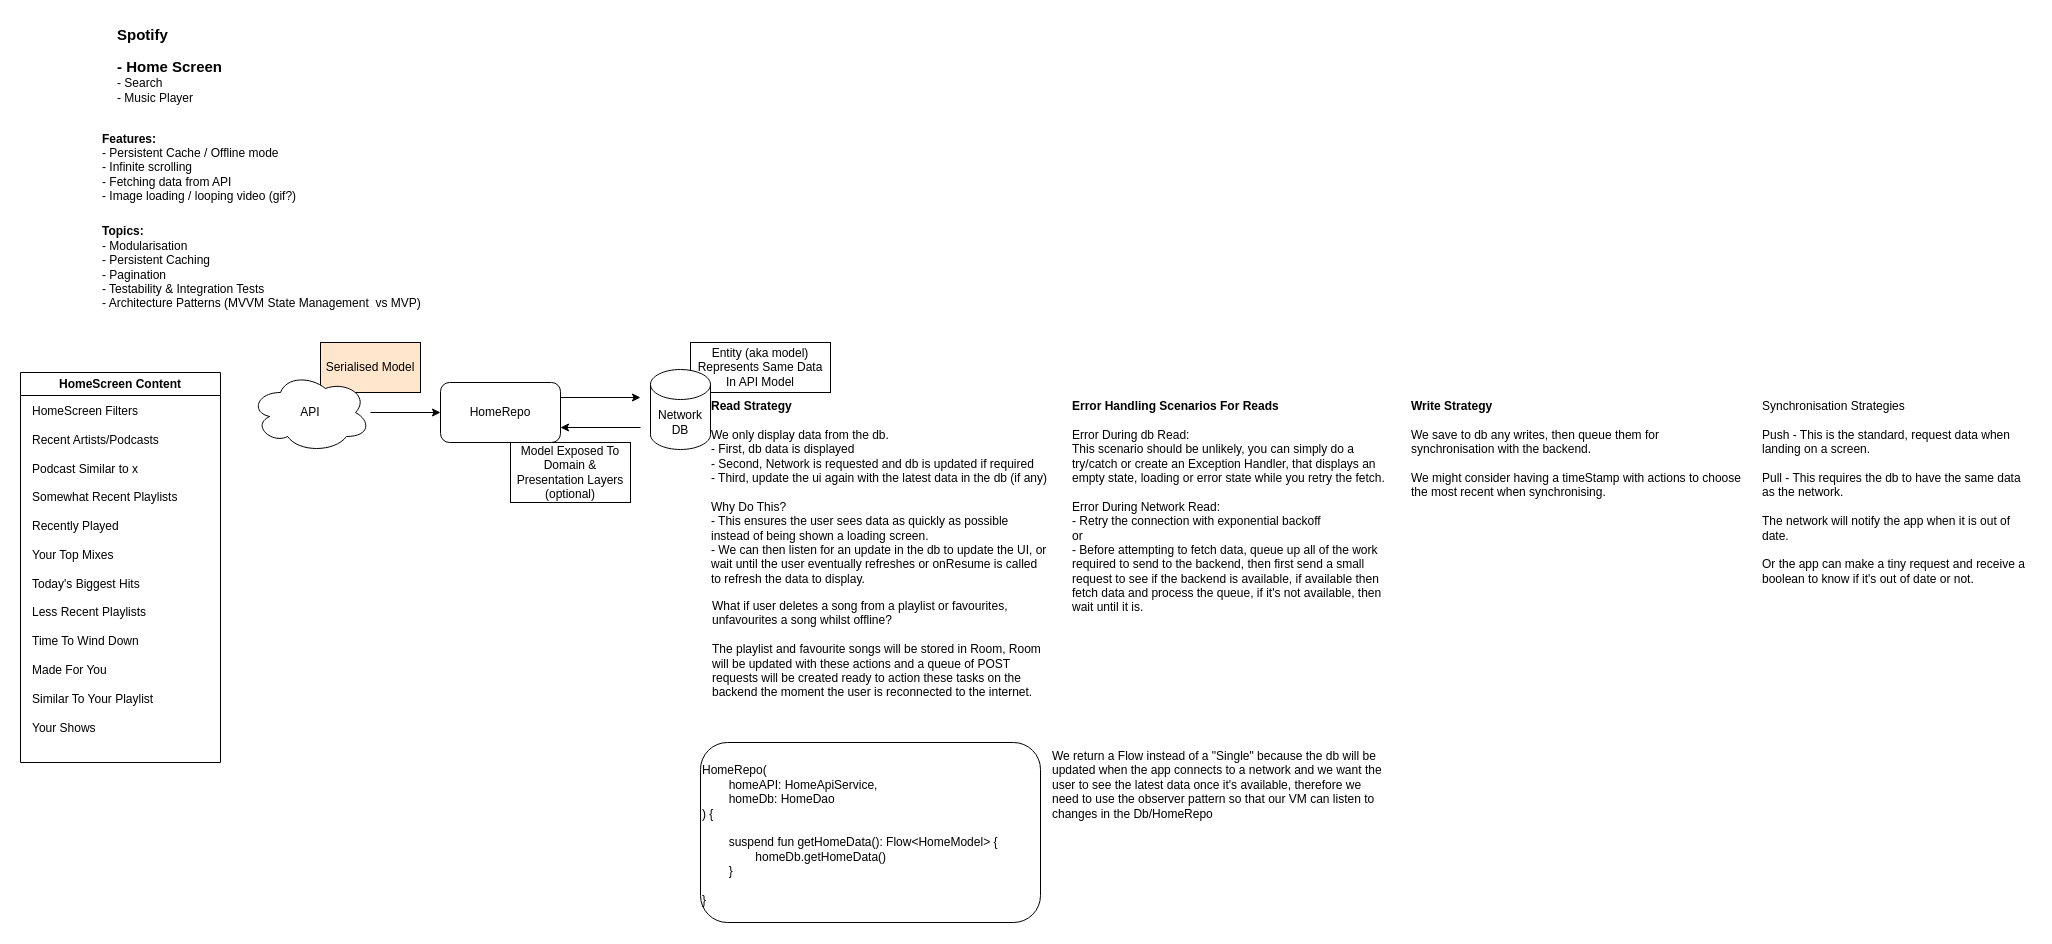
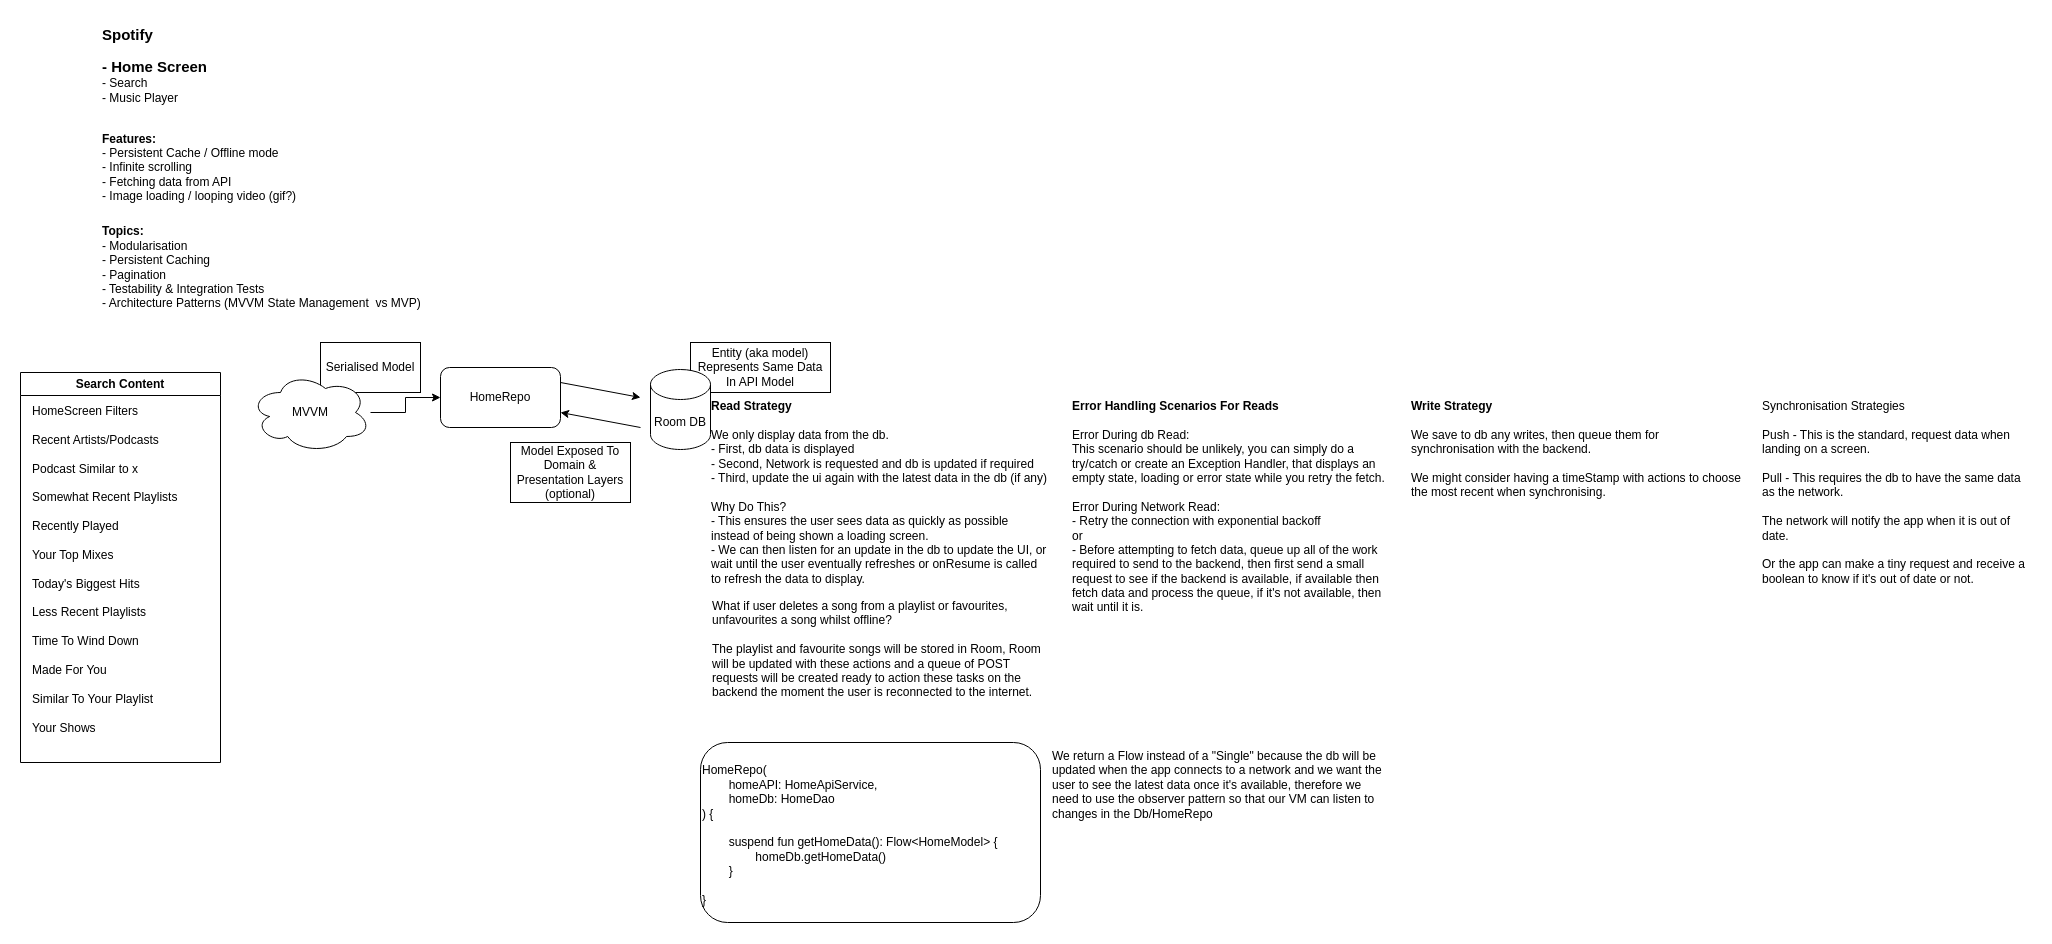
(181, 66) -> (166, 66)
(371, 368) -> (371, 368)
(121, 385) -> (121, 385)
(311, 413) -> (311, 413)
(501, 413) -> (501, 398)
(681, 423) -> (681, 423)
